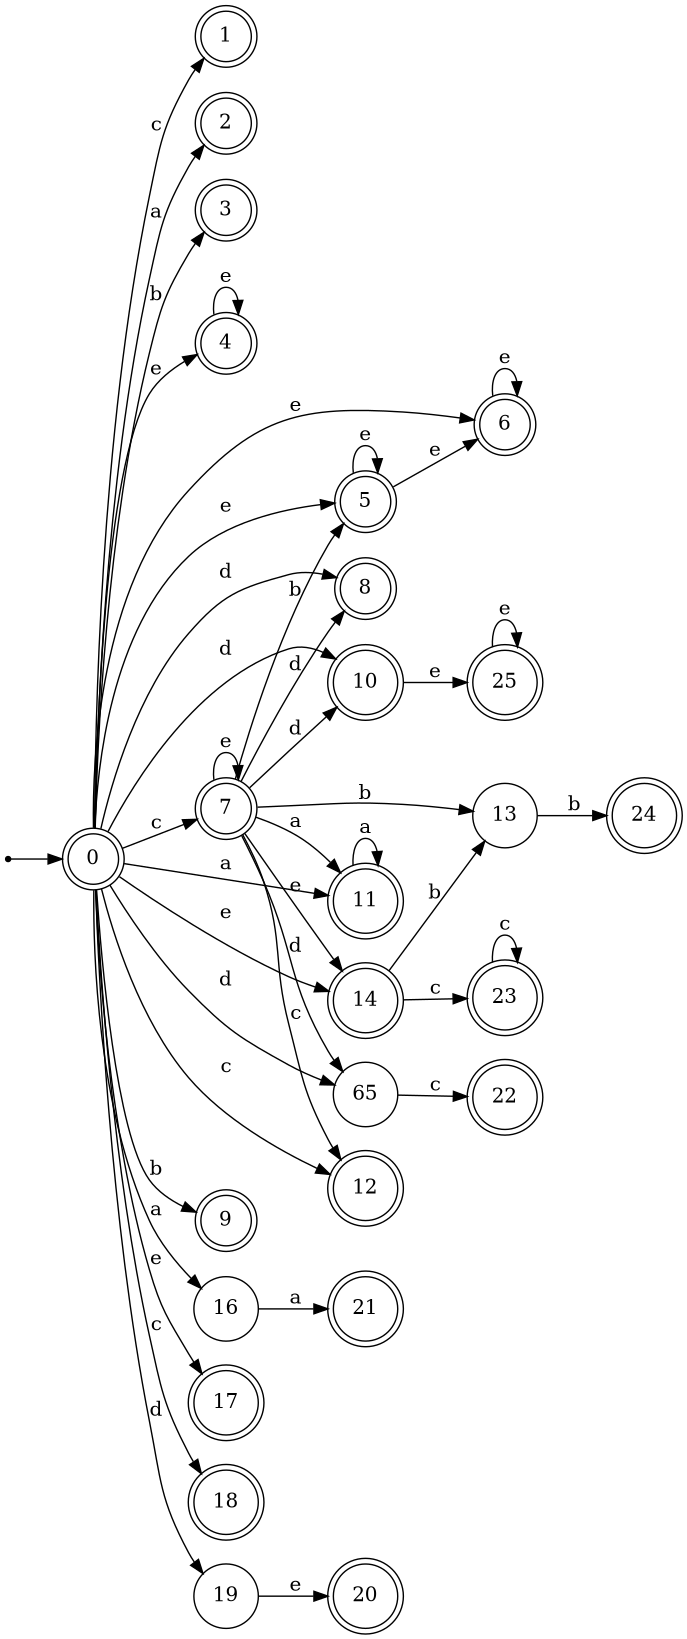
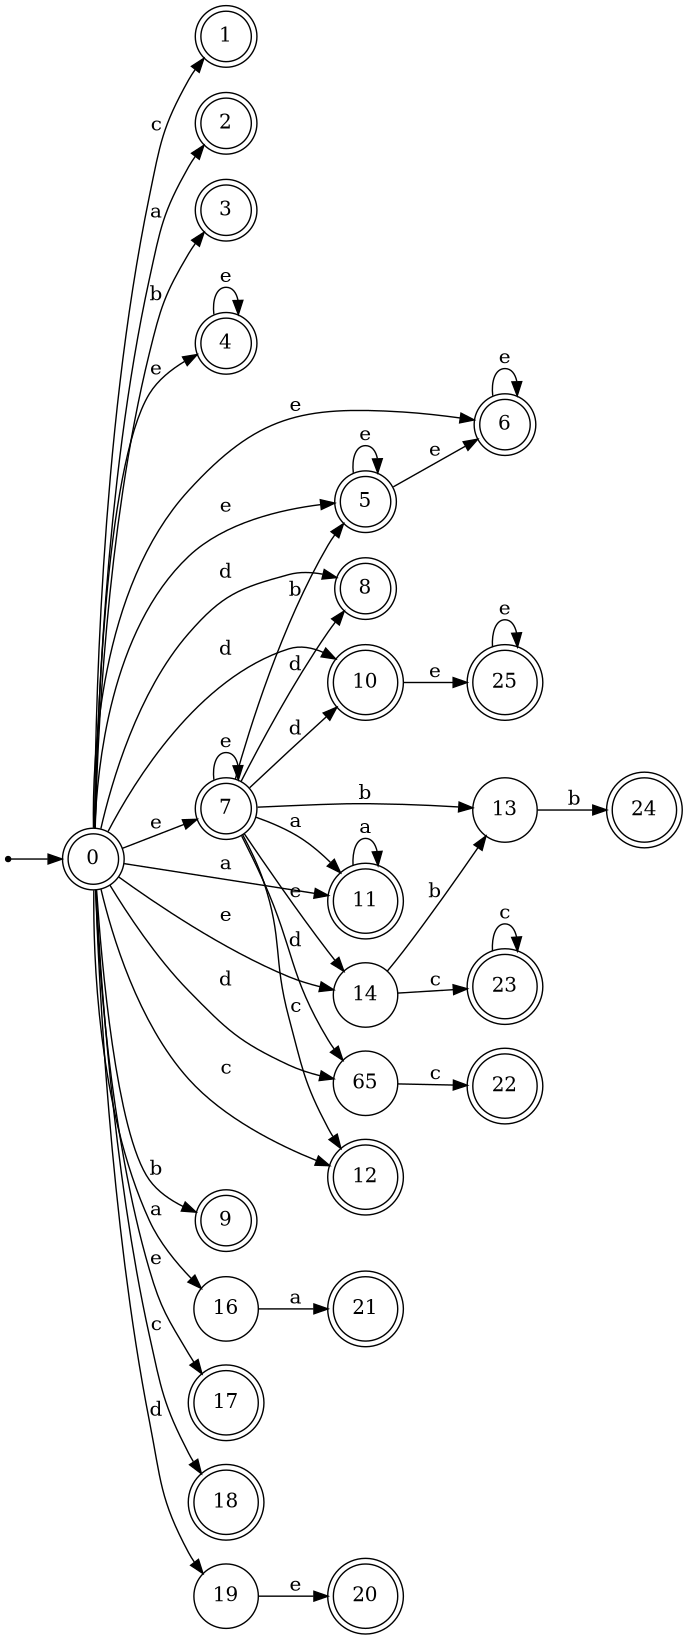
(156, 823) -> (156, 823)
(366, 1001) -> (366, 995)
